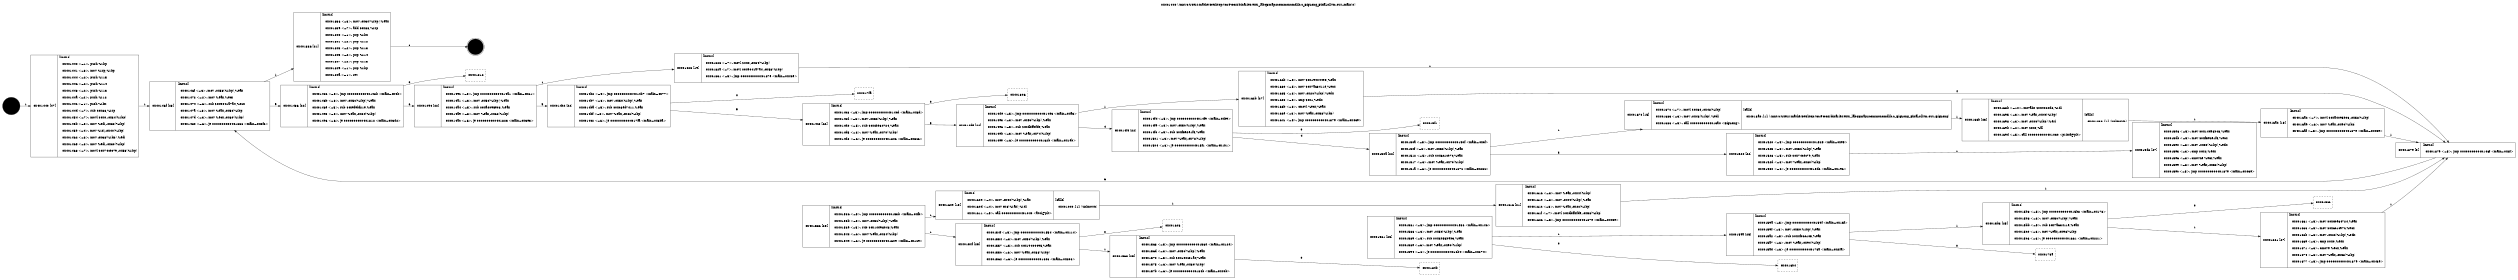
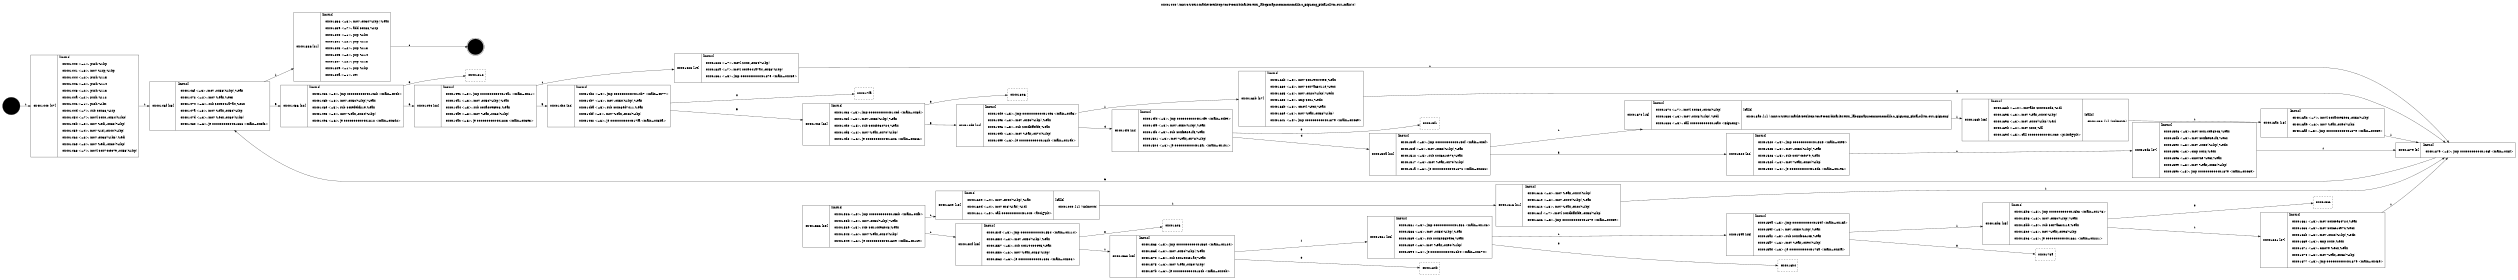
none -> (2325, 150)
none -> (1300, 247)
